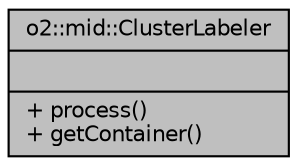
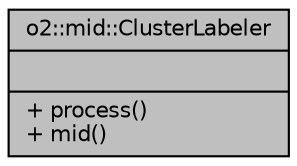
(114, 135) -> (67, 135)
